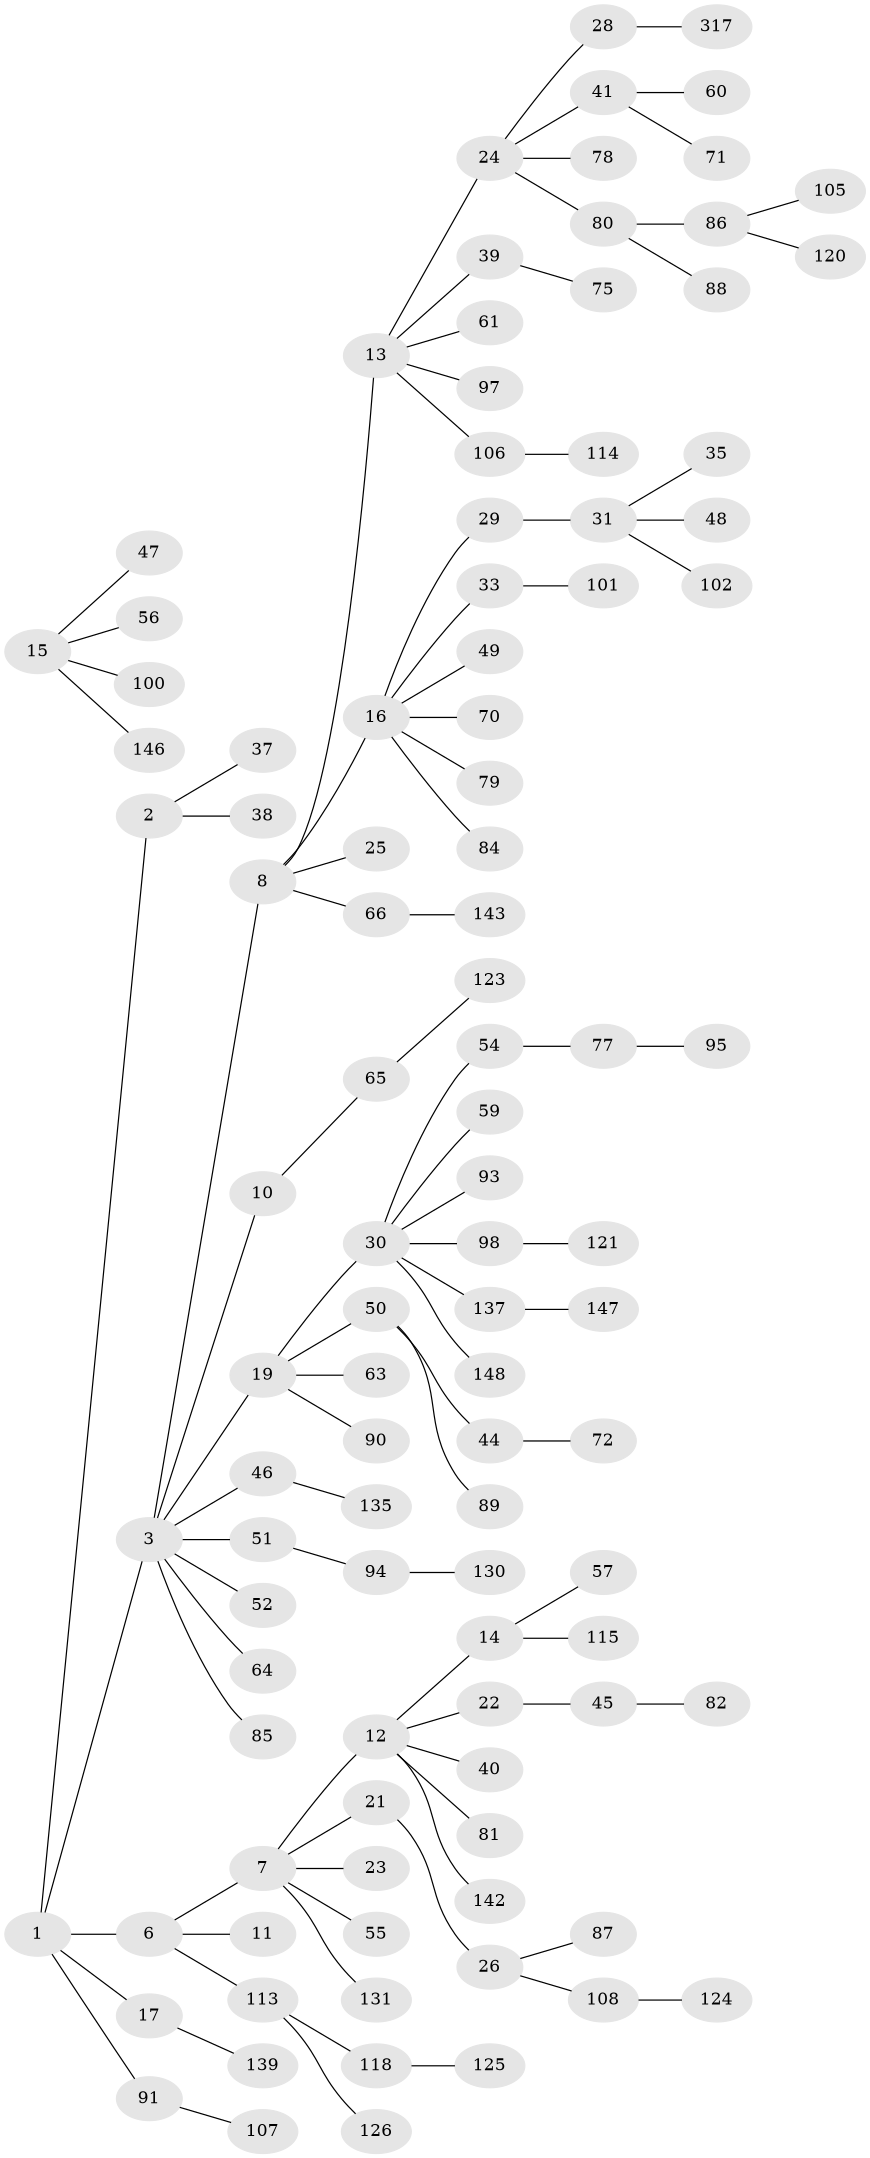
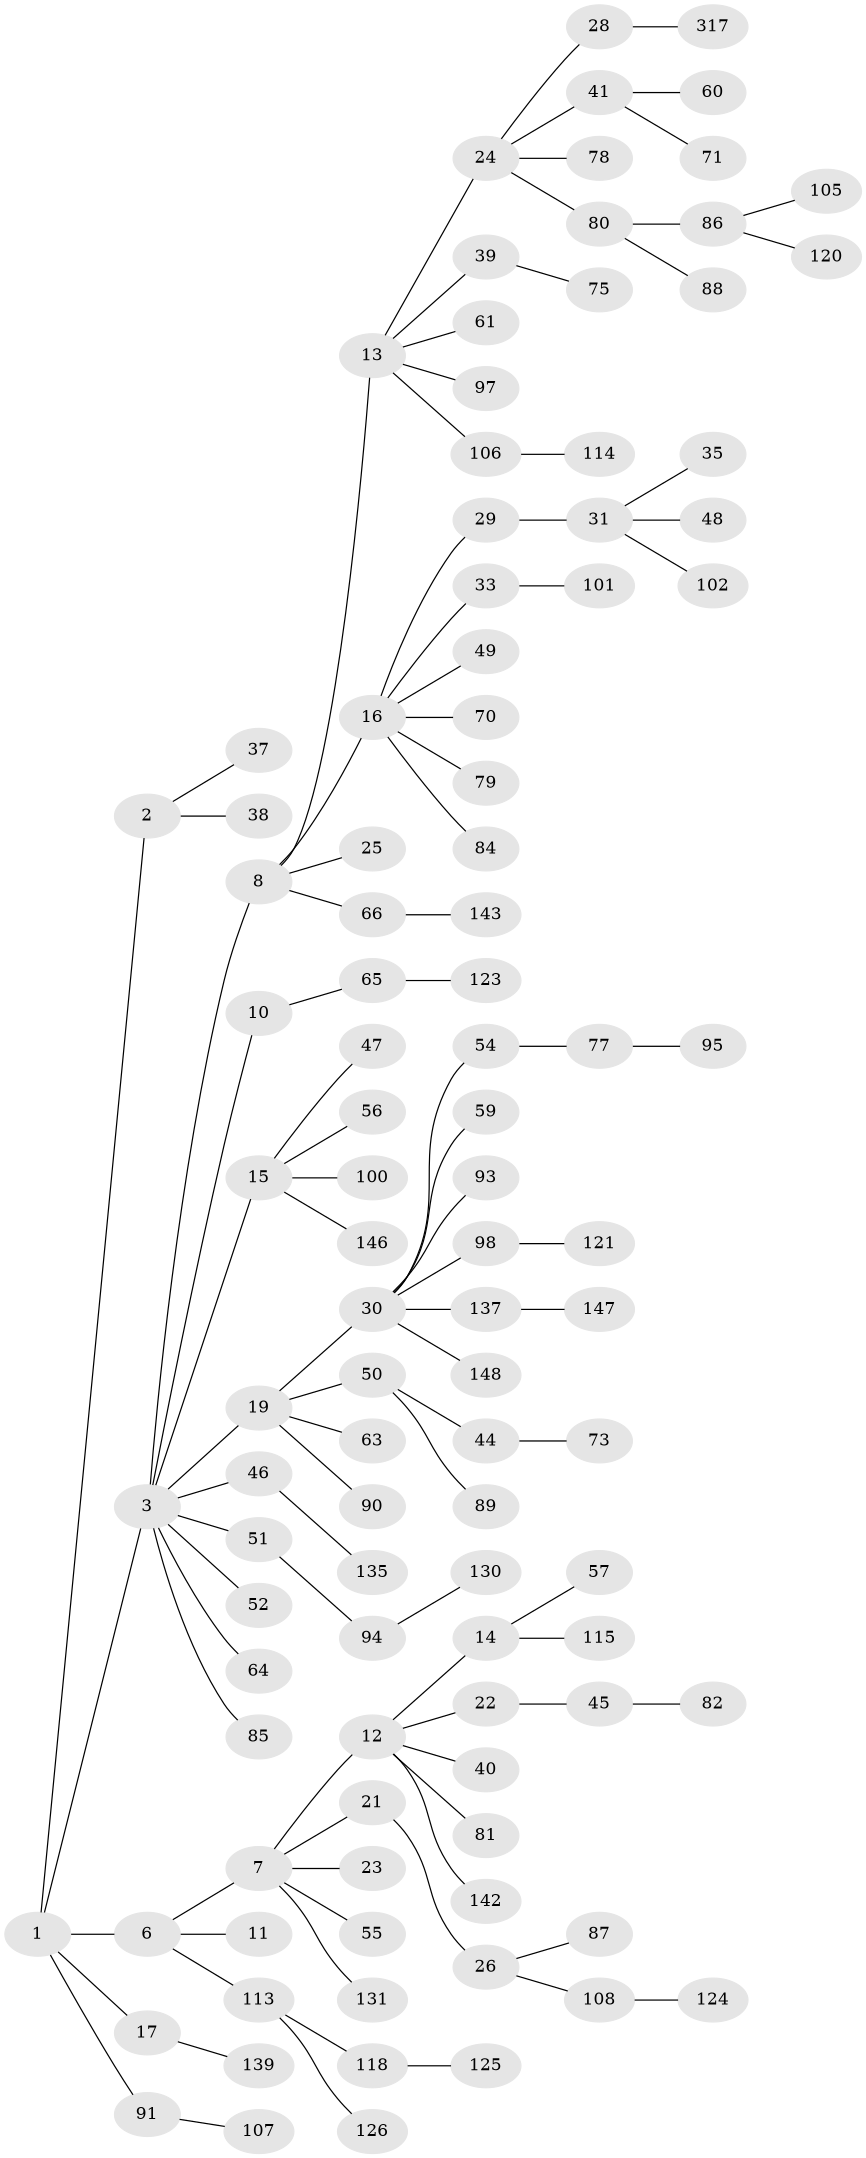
none -> (203, 1342)
(603, 1441) -> (600, 1441)
